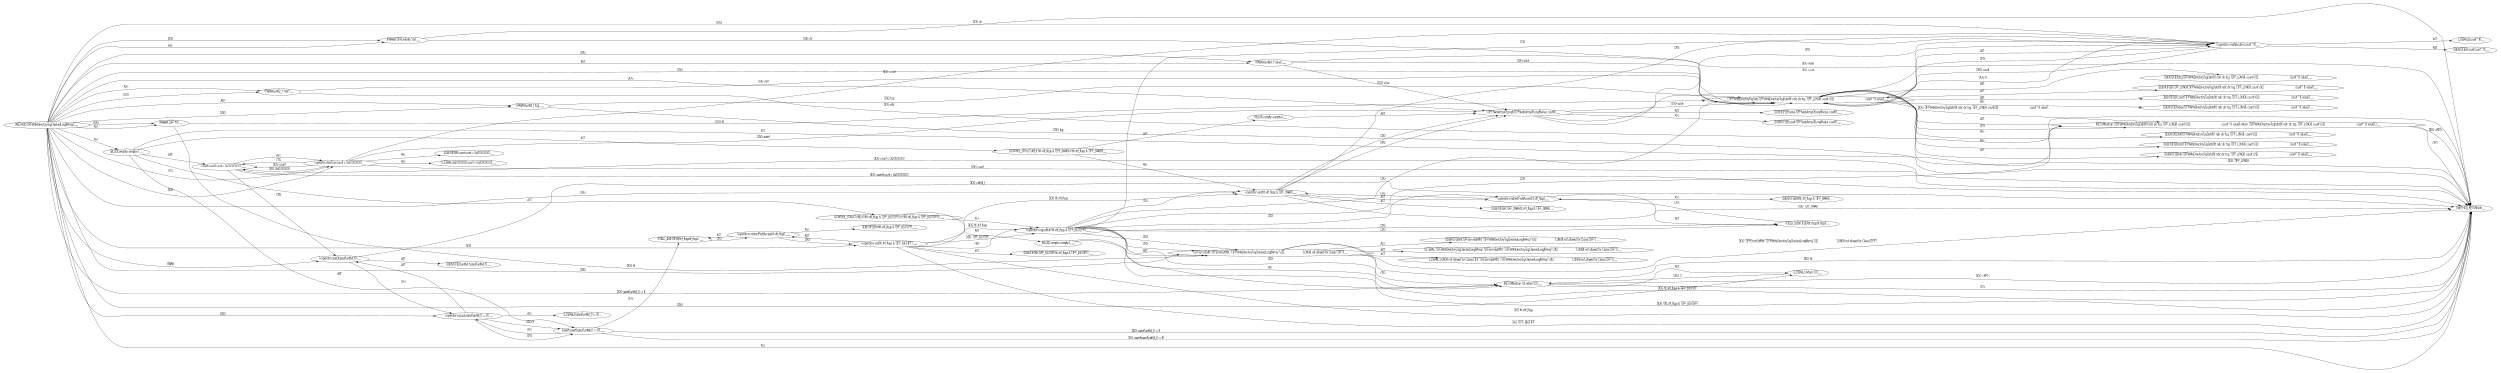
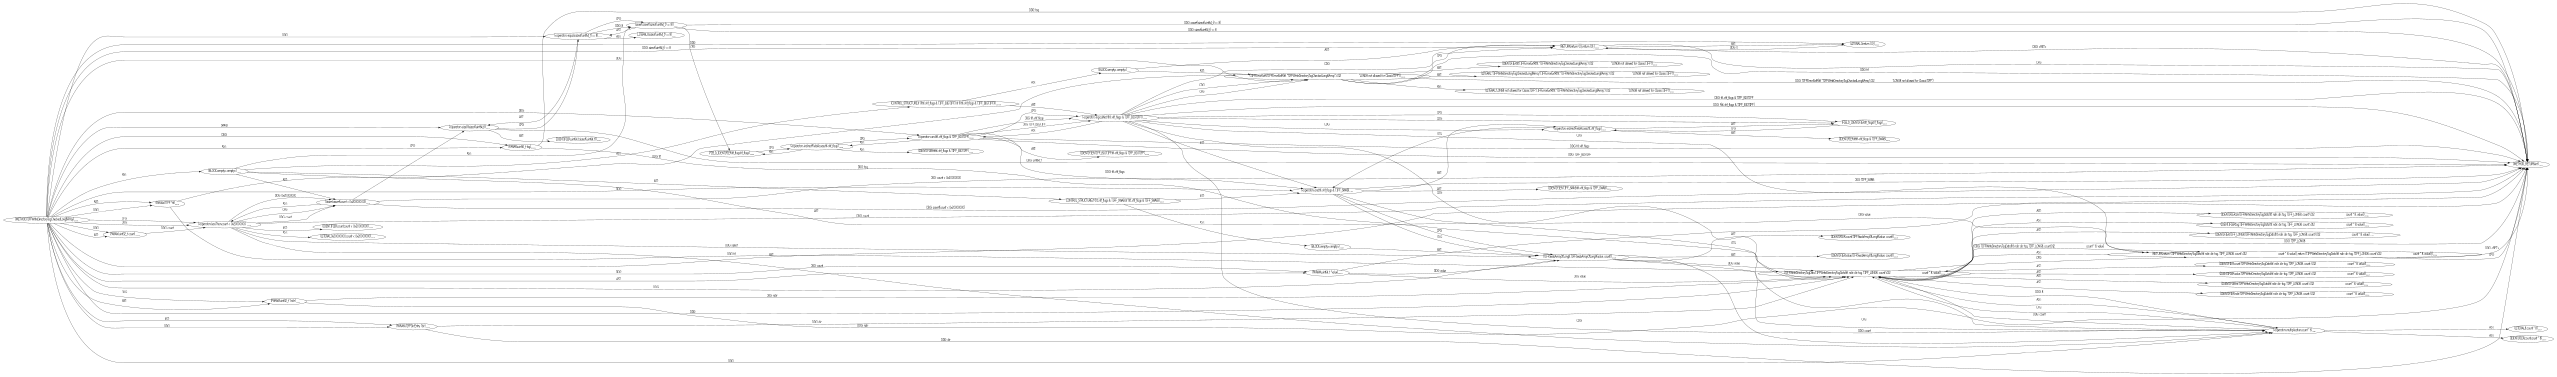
none -> (1044, 132)
(1146, 202) -> (1202, 144)
none -> (125, 235)
